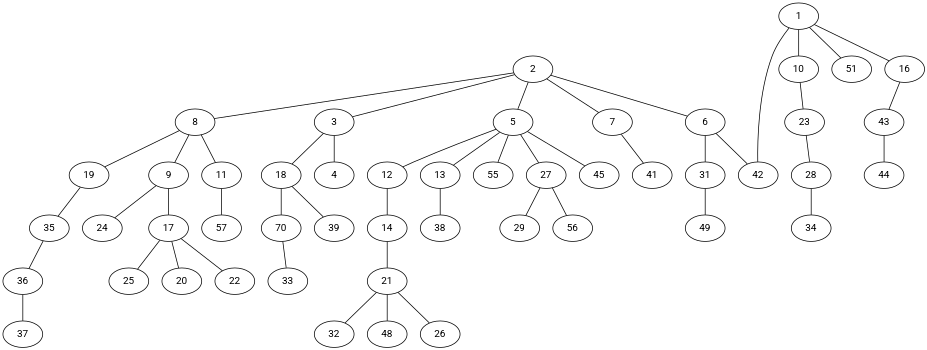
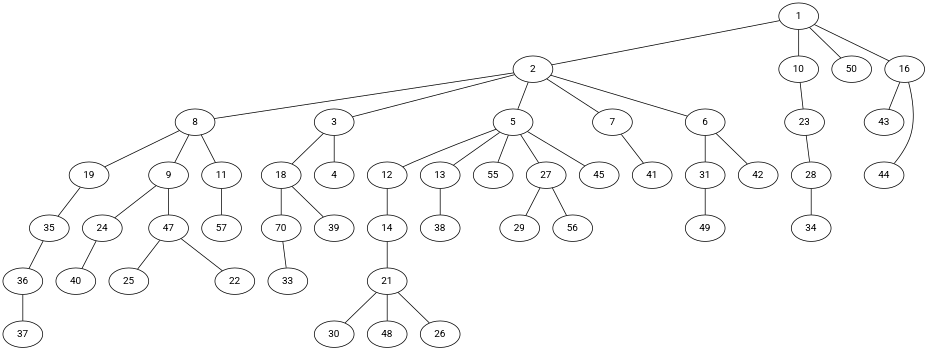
(852, 69) -> (852, 69)
(763, 92) -> (666, 43)
(884, 149) -> (913, 125)
(169, 228) -> (169, 228)
none -> (76, 281)
(182, 281) -> none
(334, 334) -> (334, 334)
